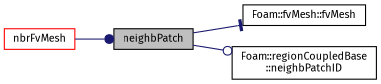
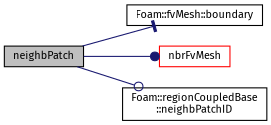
(304, 15) -> (195, 15)
(90, 39) -> (117, 56)
